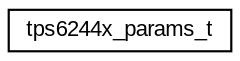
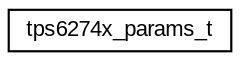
(120, 31) -> (120, 31)
